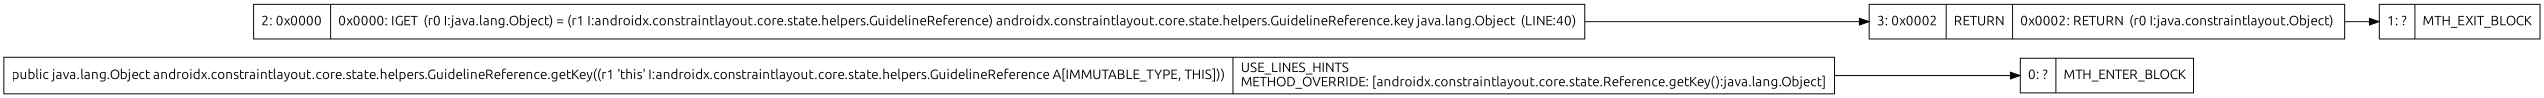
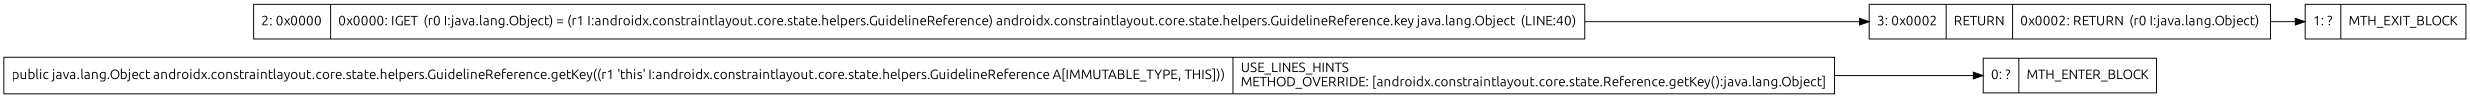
(2179, 21) -> (2142, 21)
